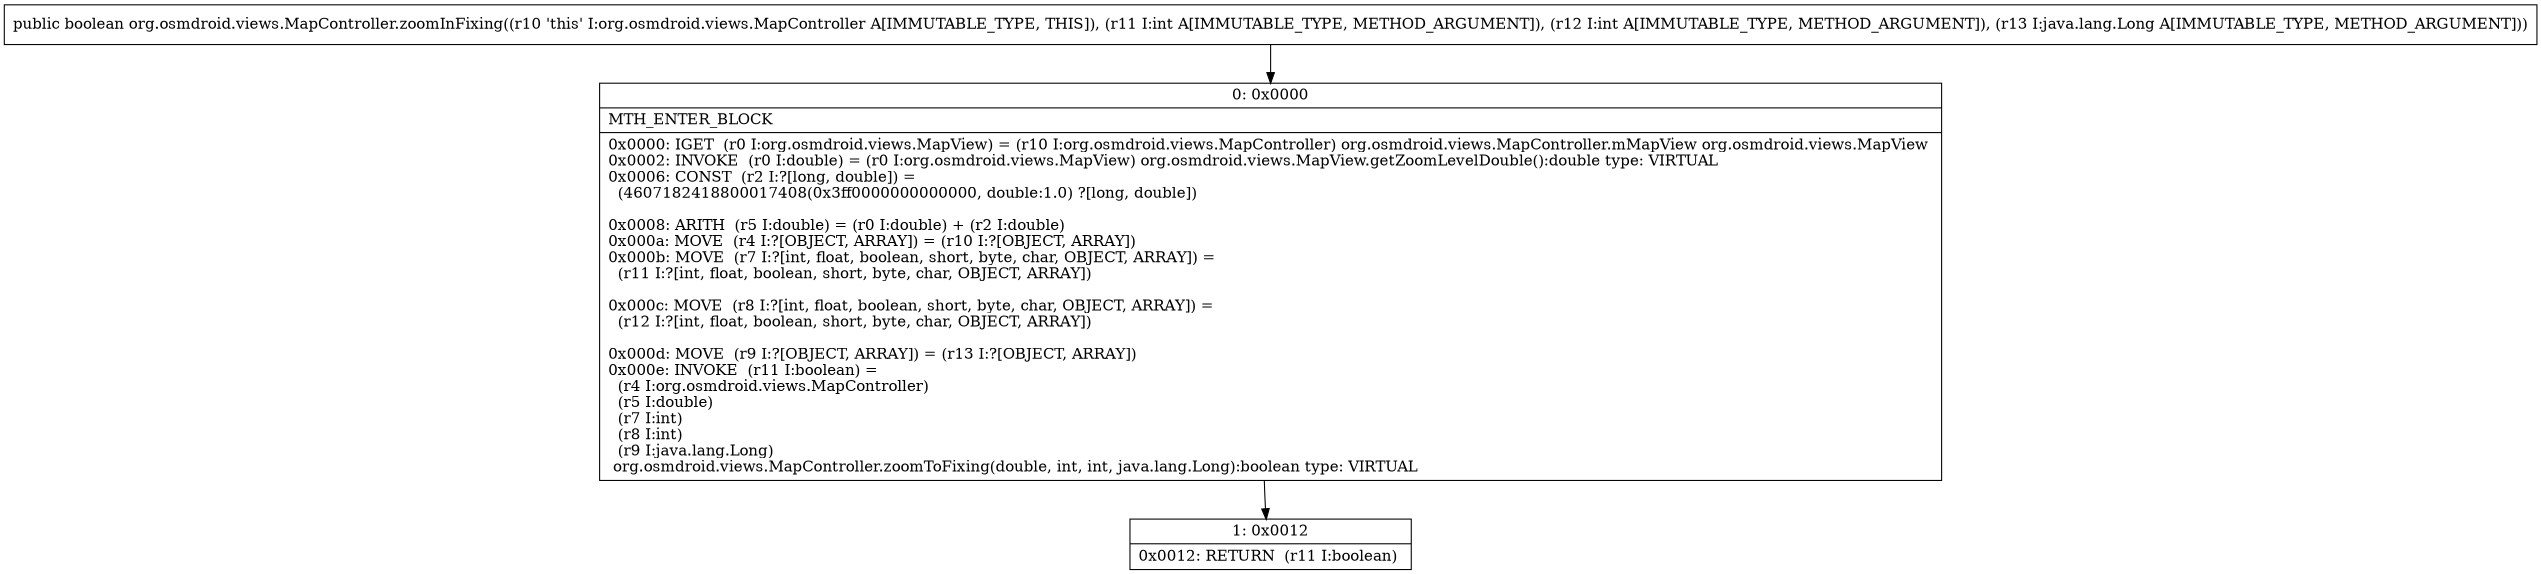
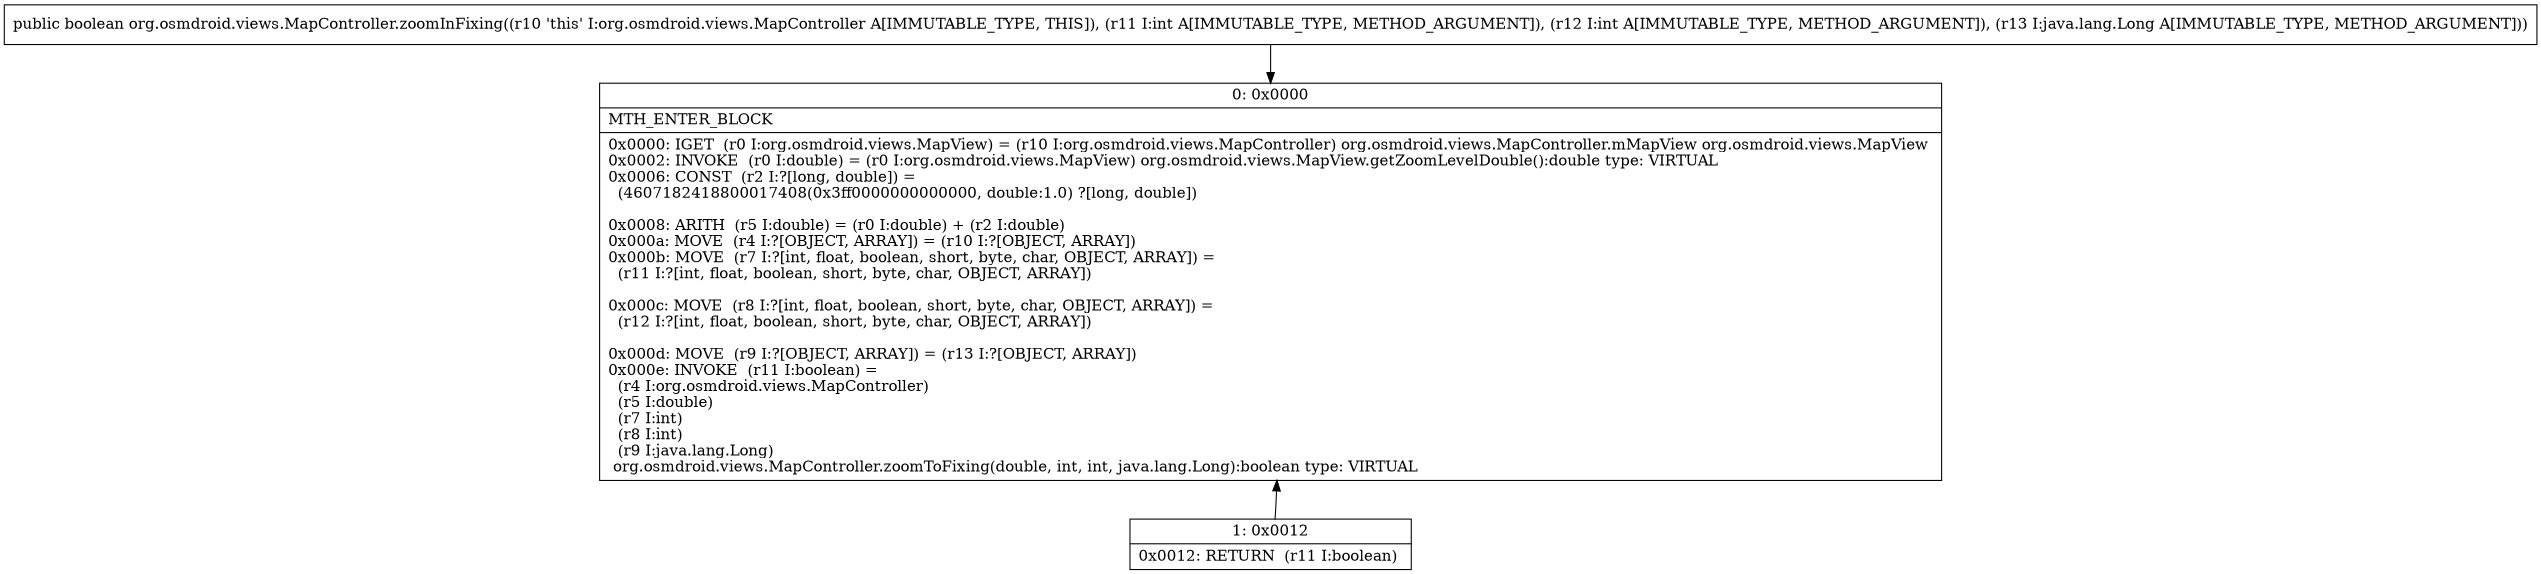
(1265, 494) -> (1276, 505)
